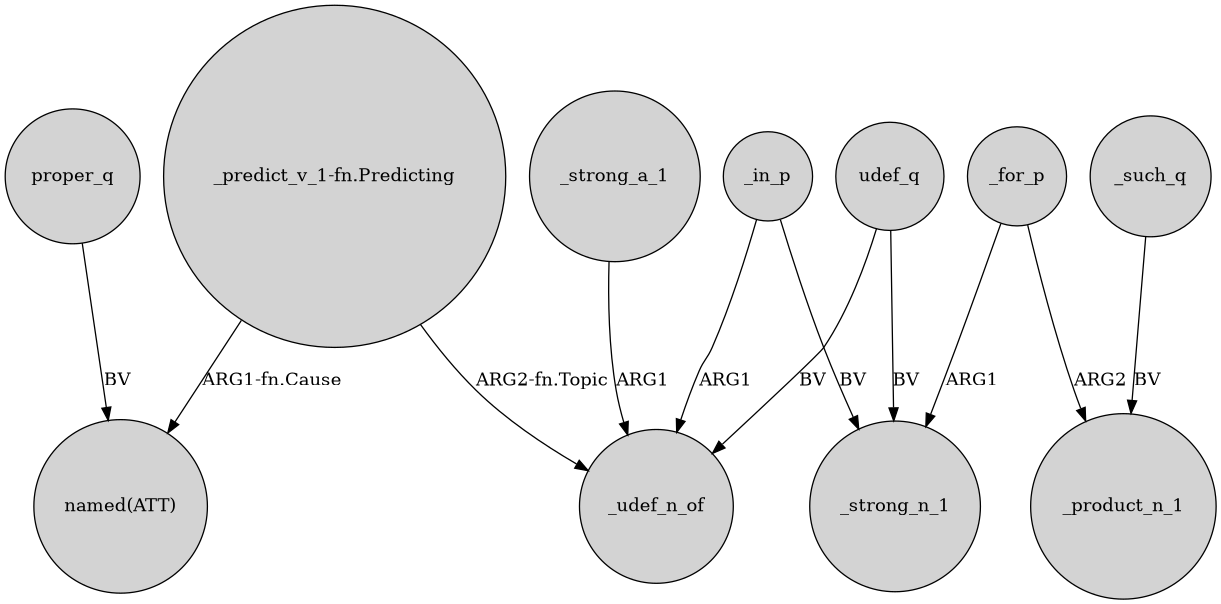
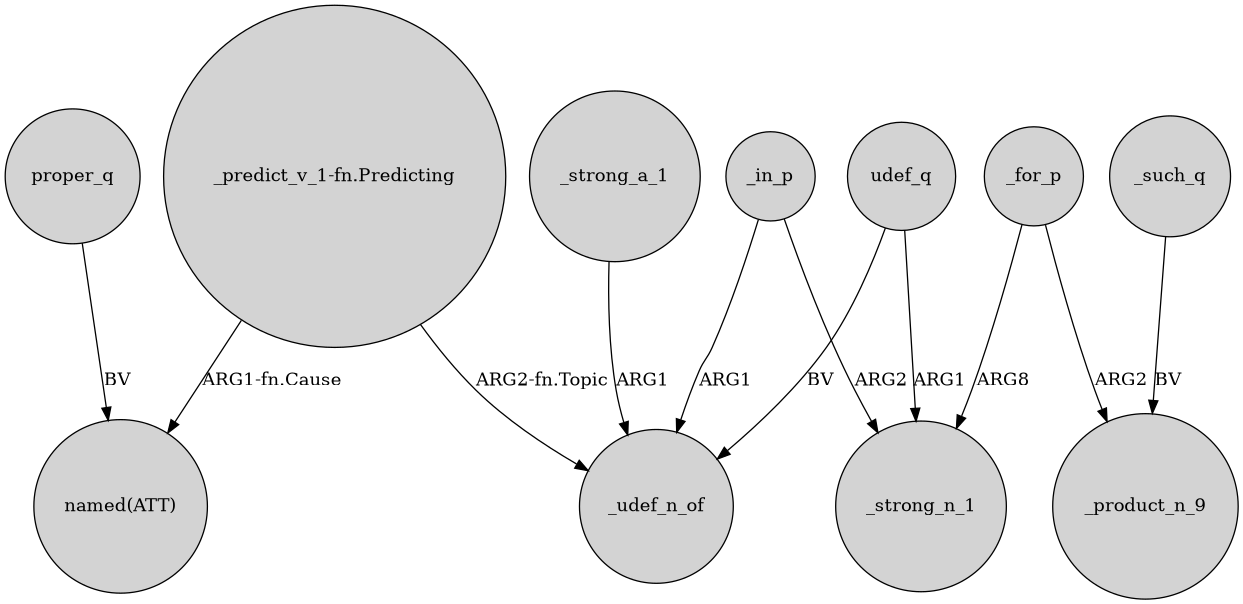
(853, 381) -> (881, 381)
(906, 381) -> (940, 381)
(972, 381) -> (1003, 381)
(1123, 506) -> (1145, 506)
